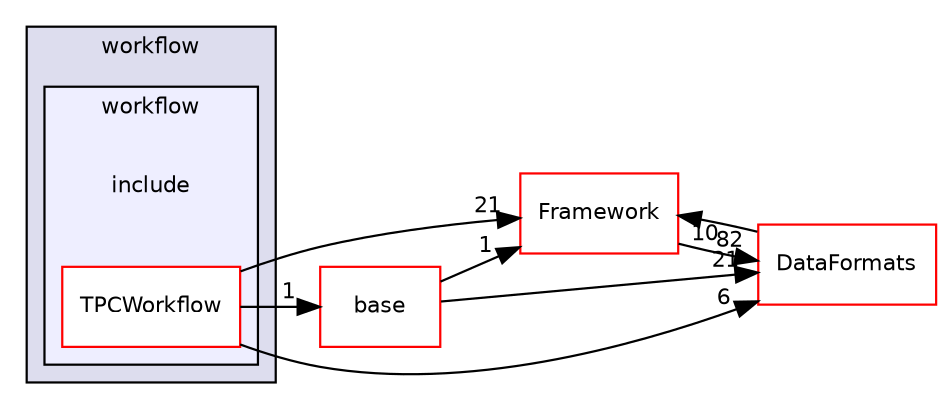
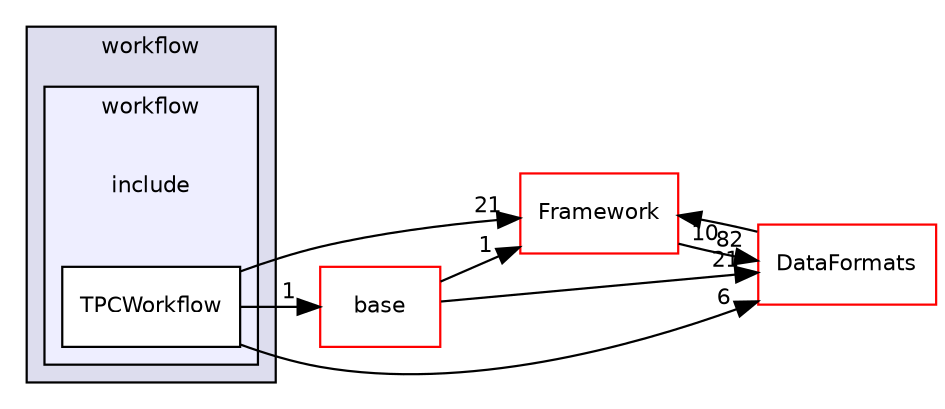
(151, 307) -> (151, 307)
